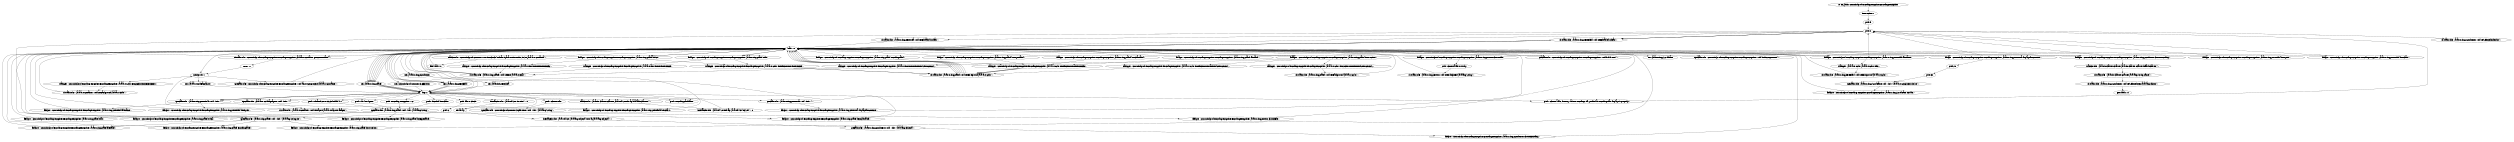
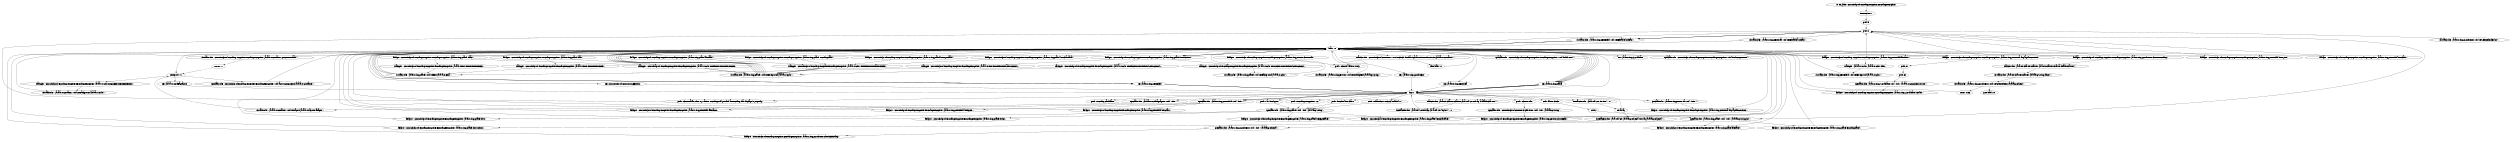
(498, 84) -> (1455, 84)
none -> (1965, 93)
